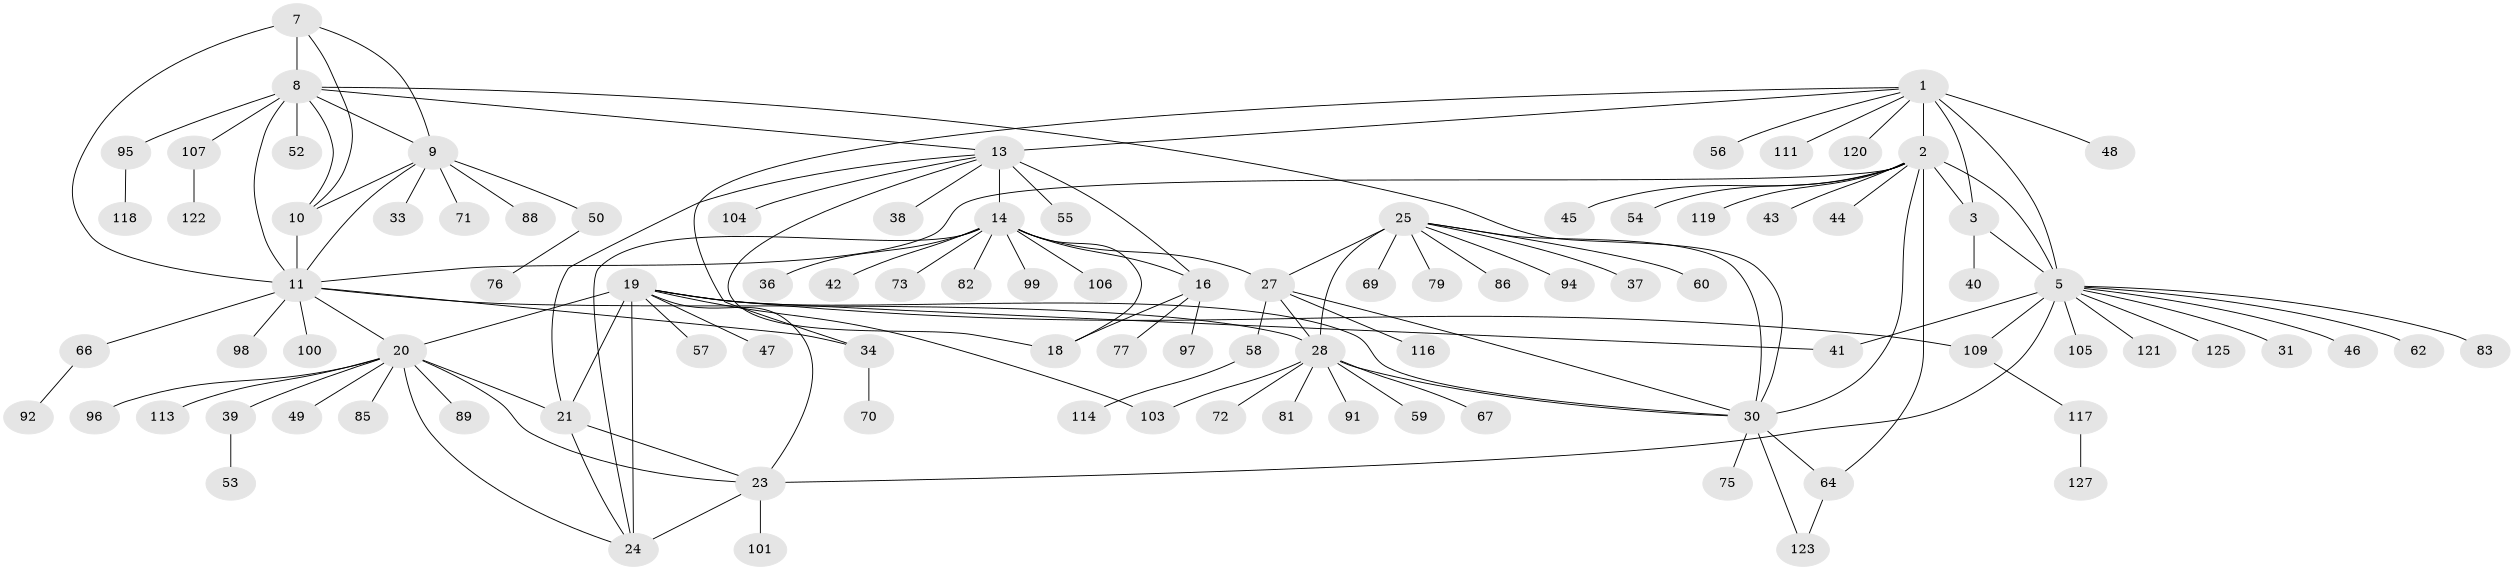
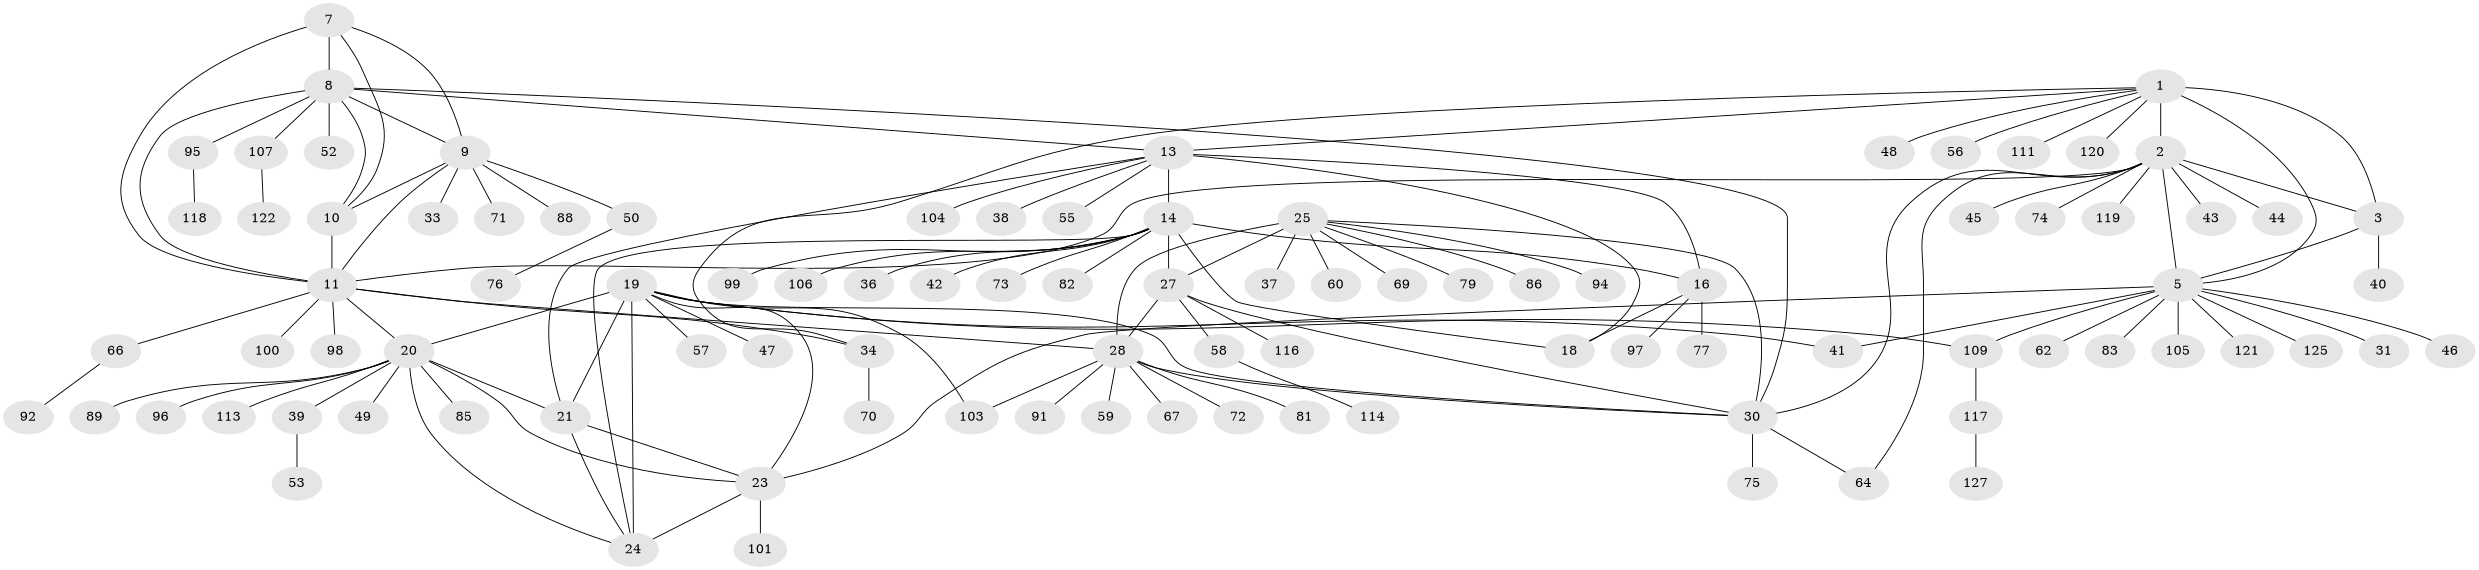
(1636, 219) -> (2040, 219)
(1803, 550) -> none
